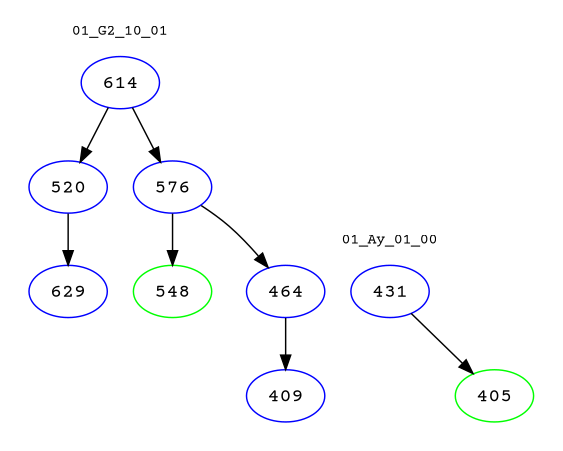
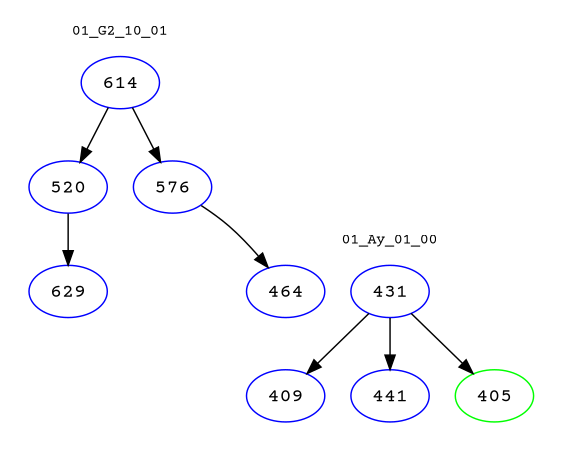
(173, 291) -> none
(286, 337) -> (343, 338)
none -> (390, 396)
